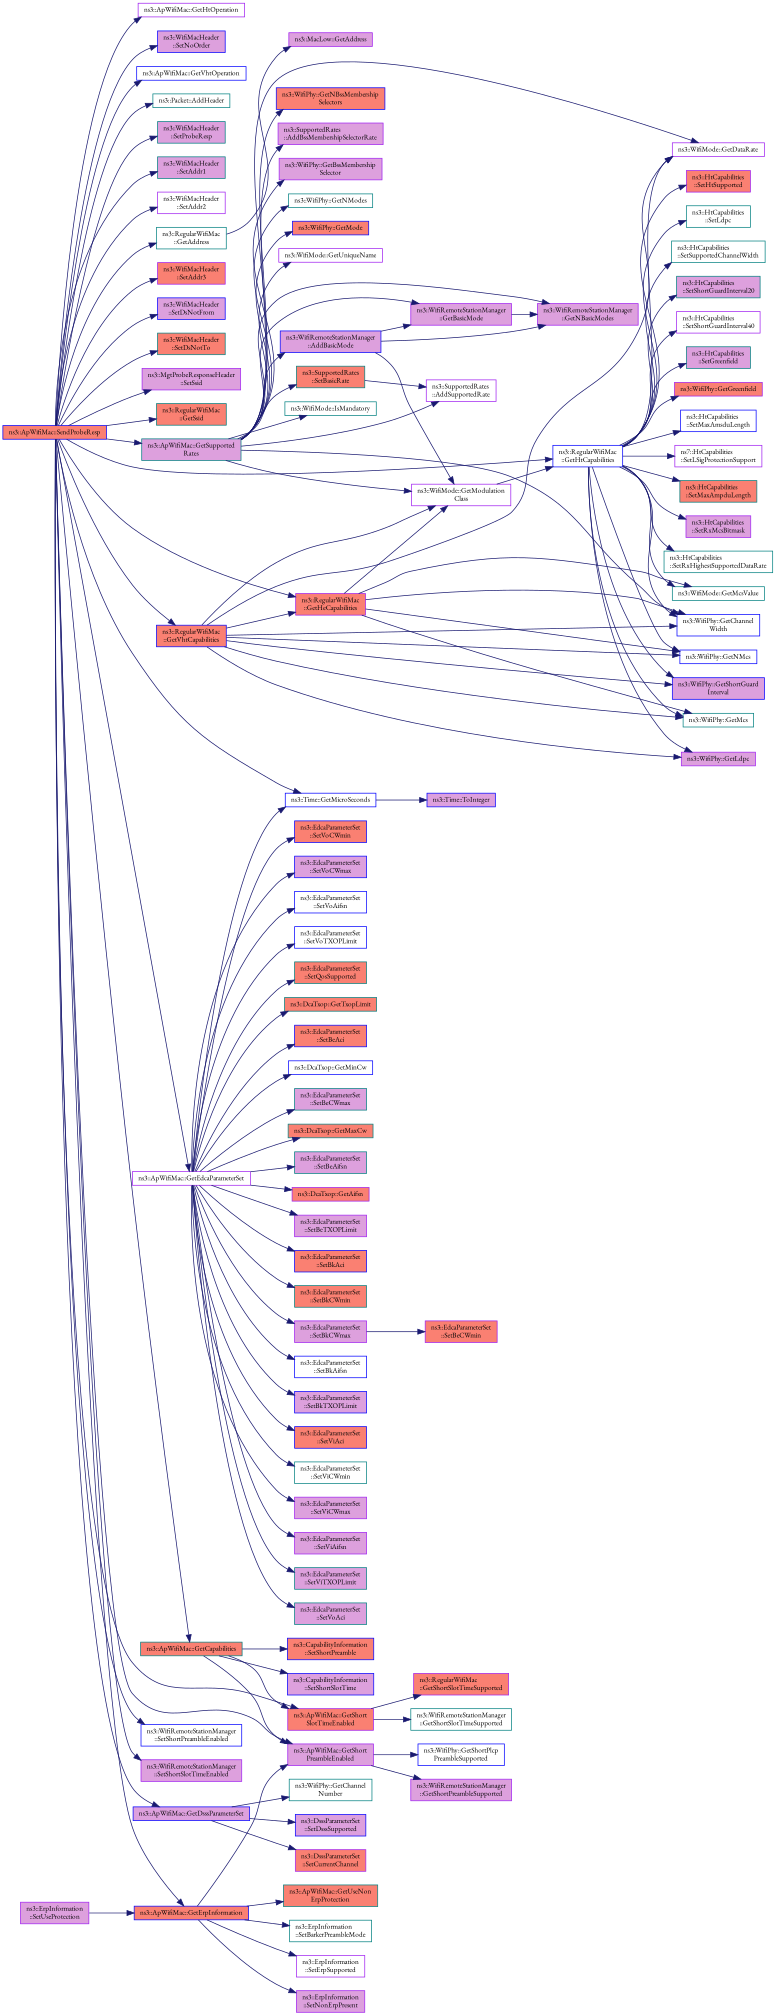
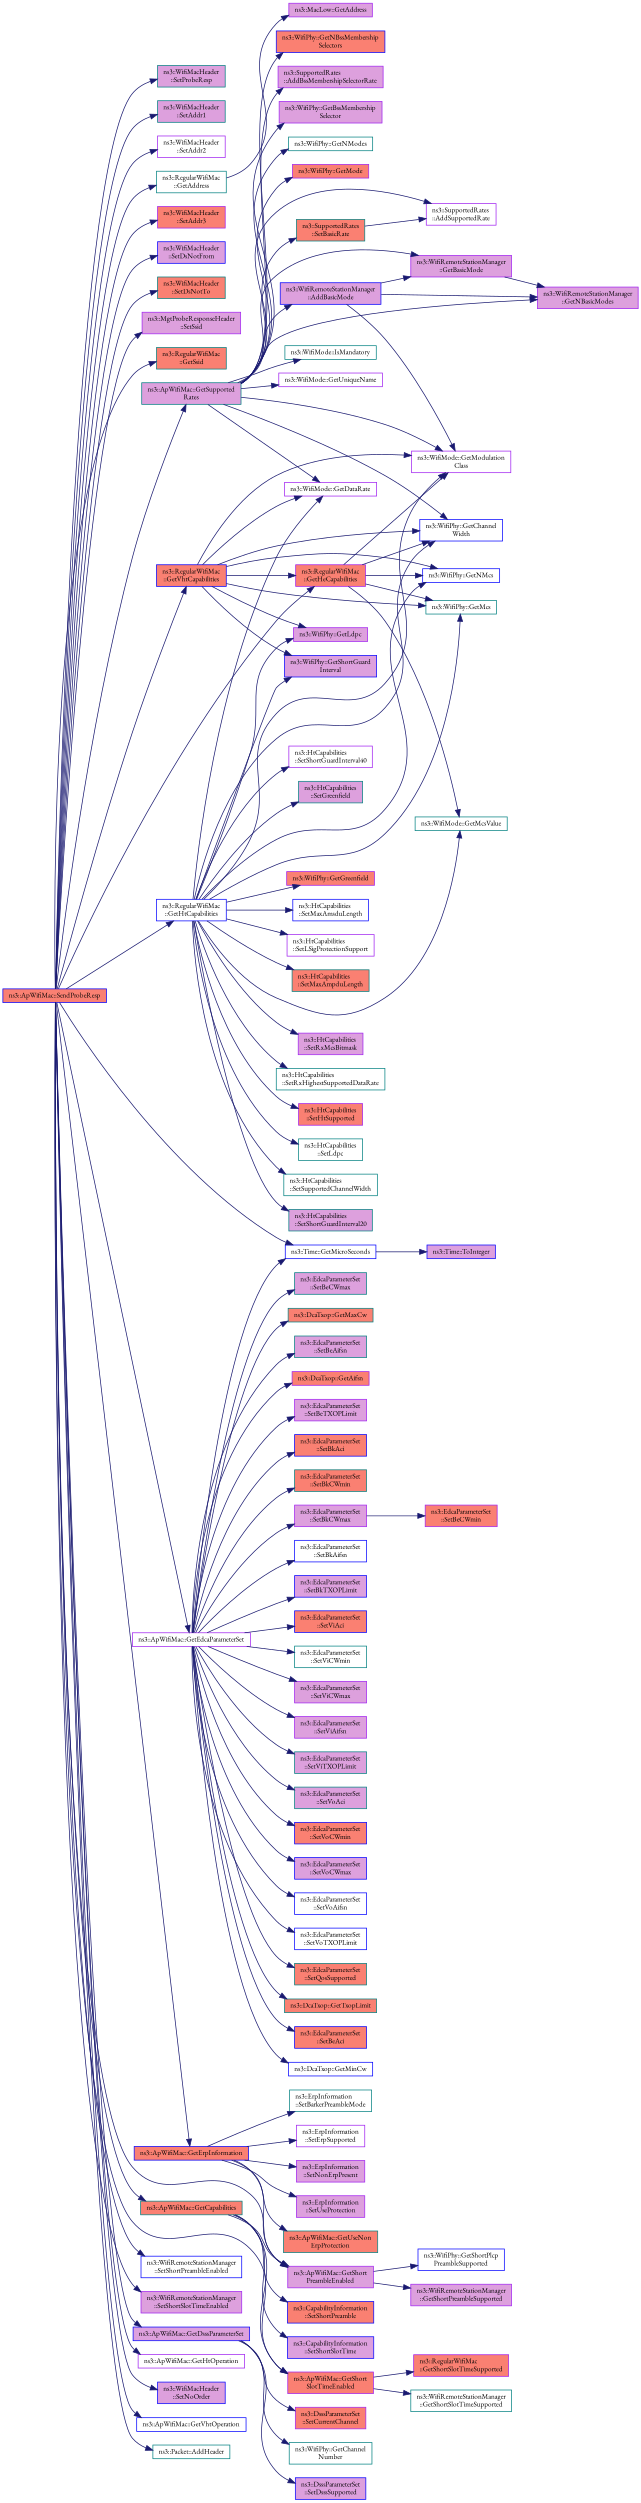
(331, 228) -> (331, 171)
(718, 456) -> (331, 945)
(521, 477) -> (339, 699)
(108, 1913) -> (263, 2179)
